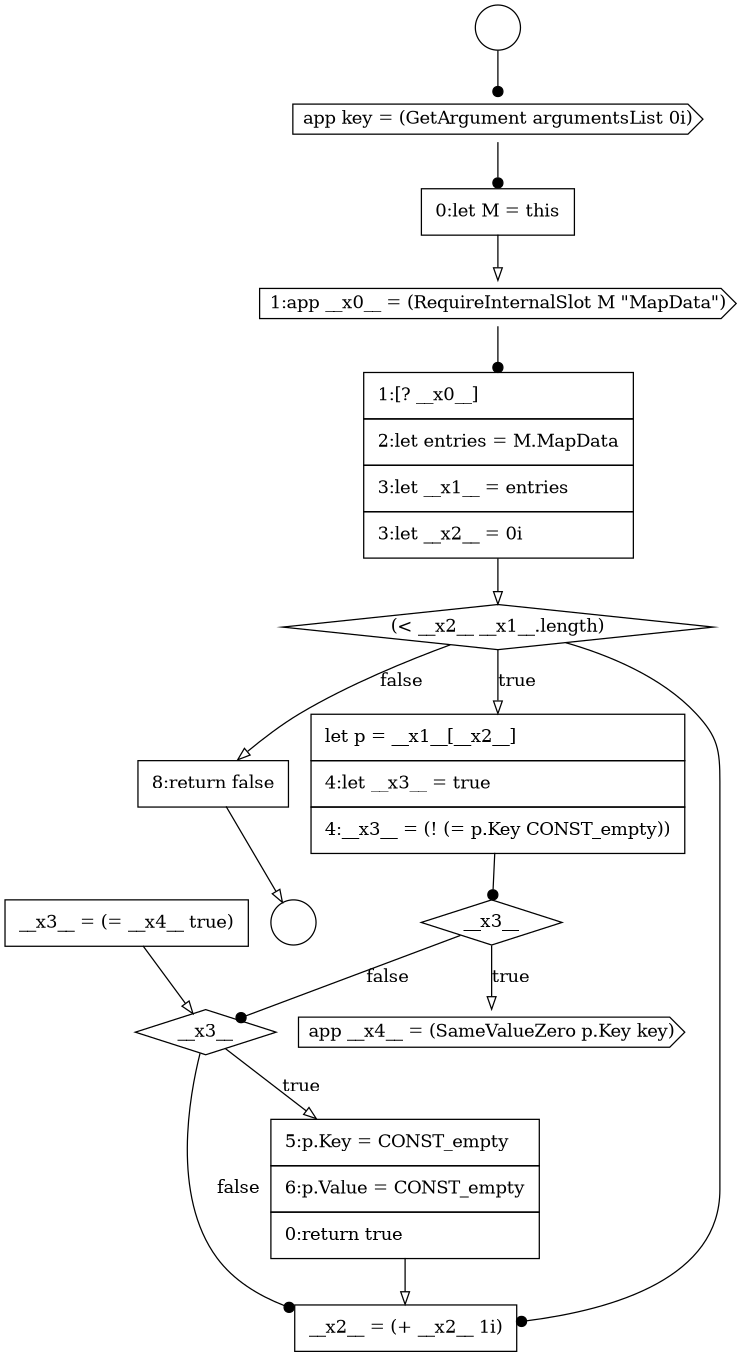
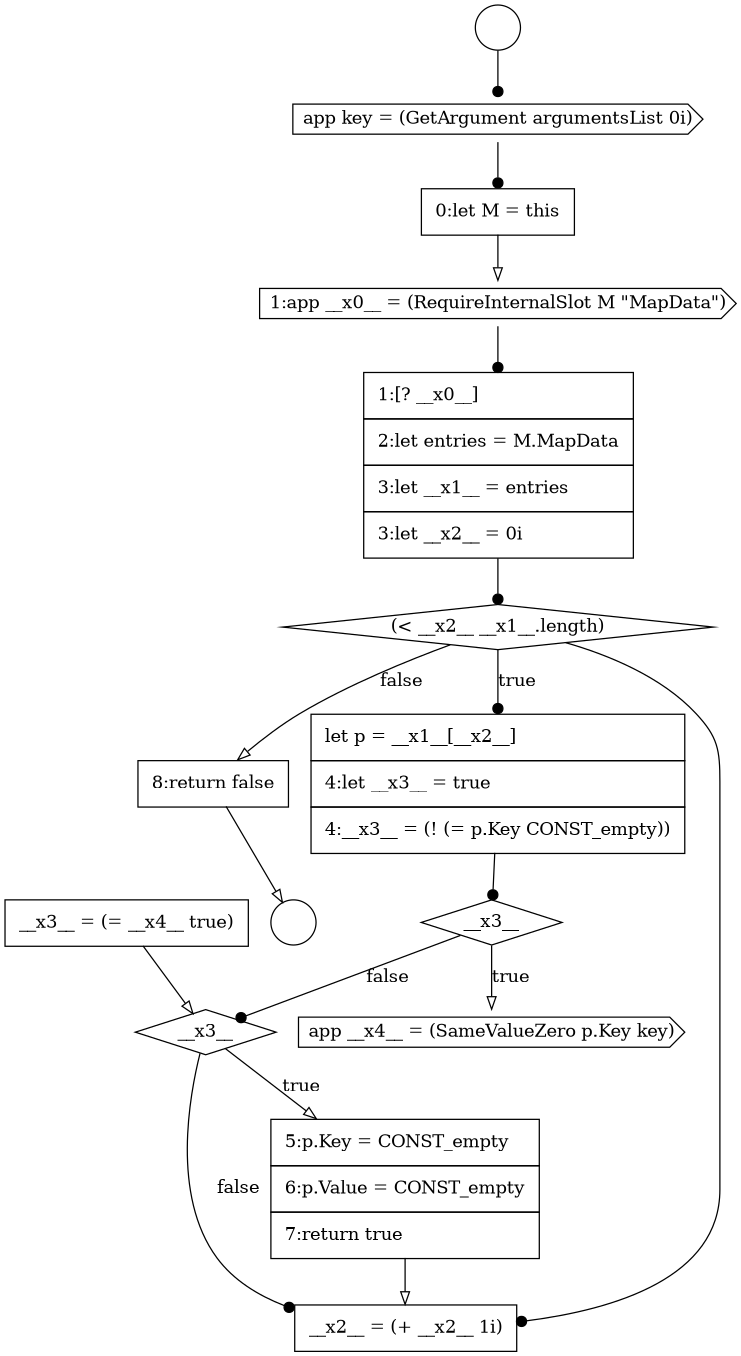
(498, 575) -> (498, 576)
(498, 675) -> (498, 676)
(344, 1235) -> (344, 1235)
